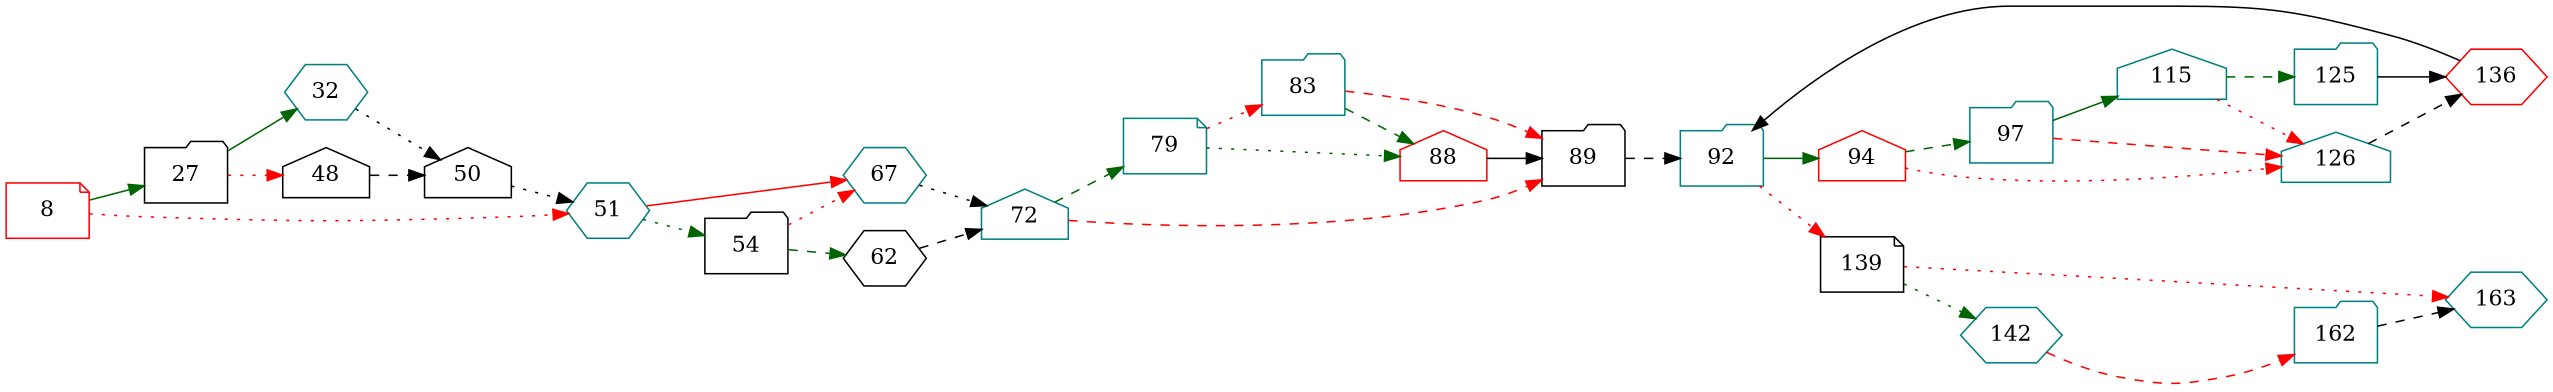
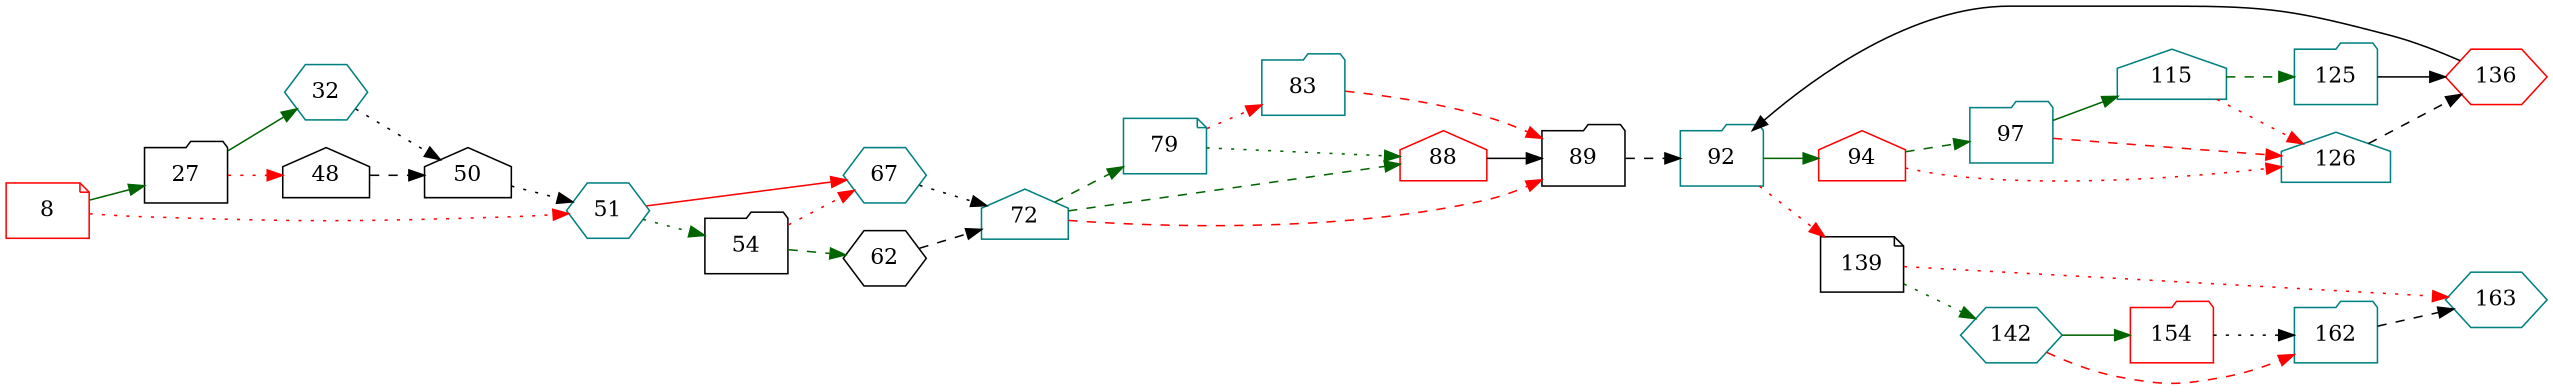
(1372, 123) -> (1226, 189)
none -> (2172, 335)
